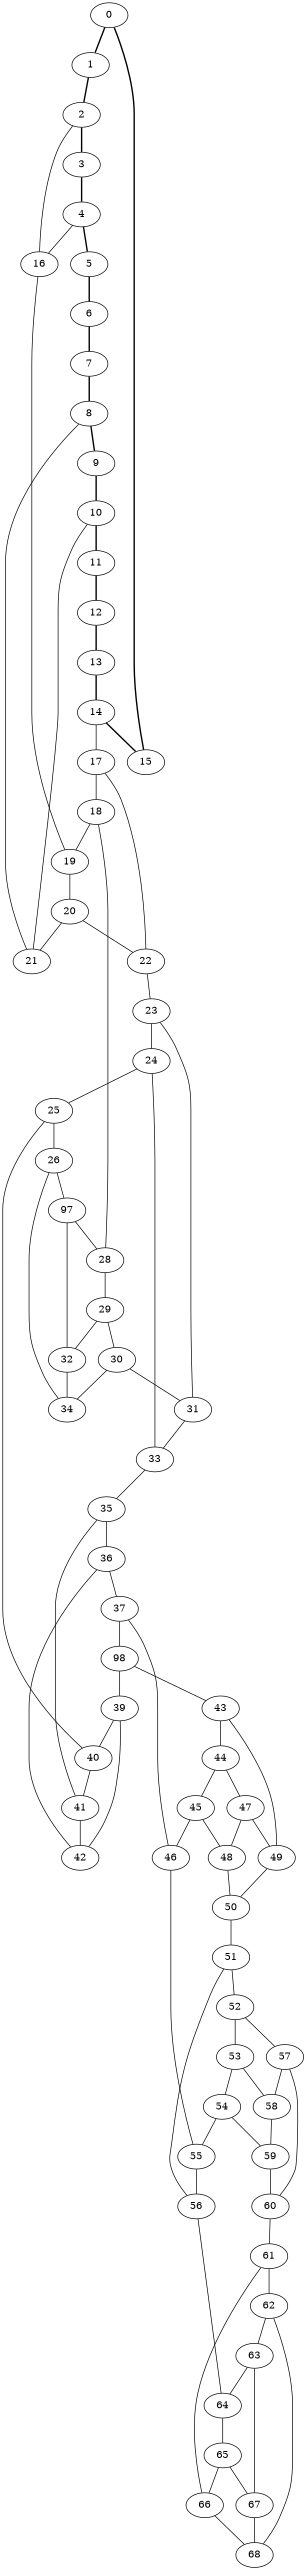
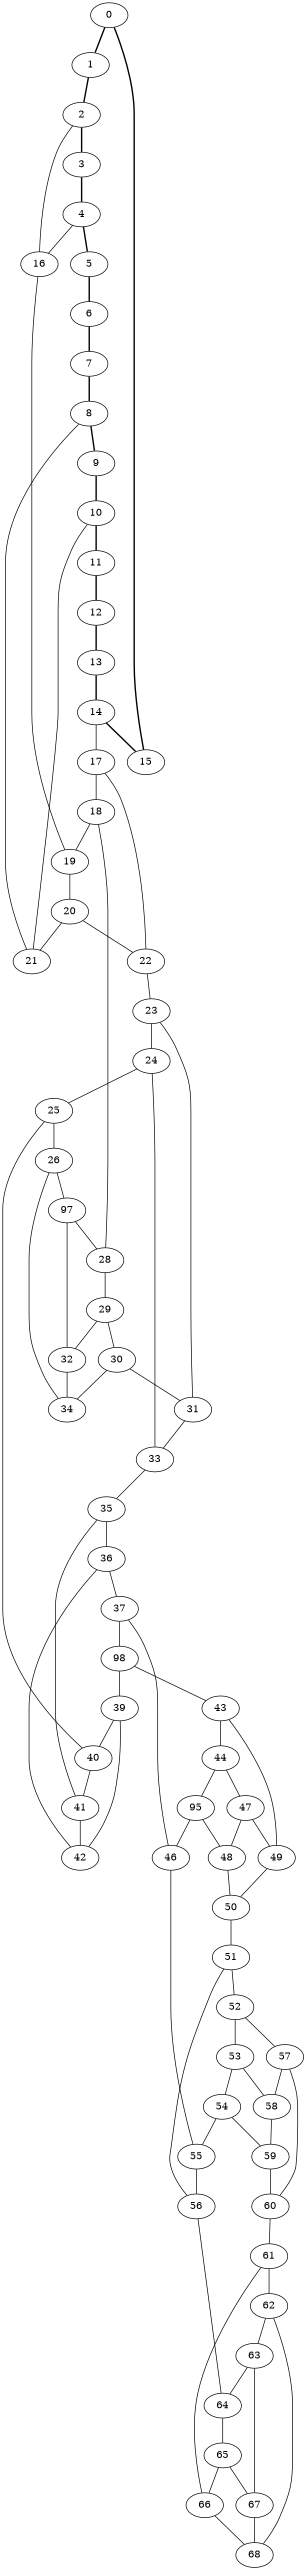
(196, 1808) -> (196, 1808)
